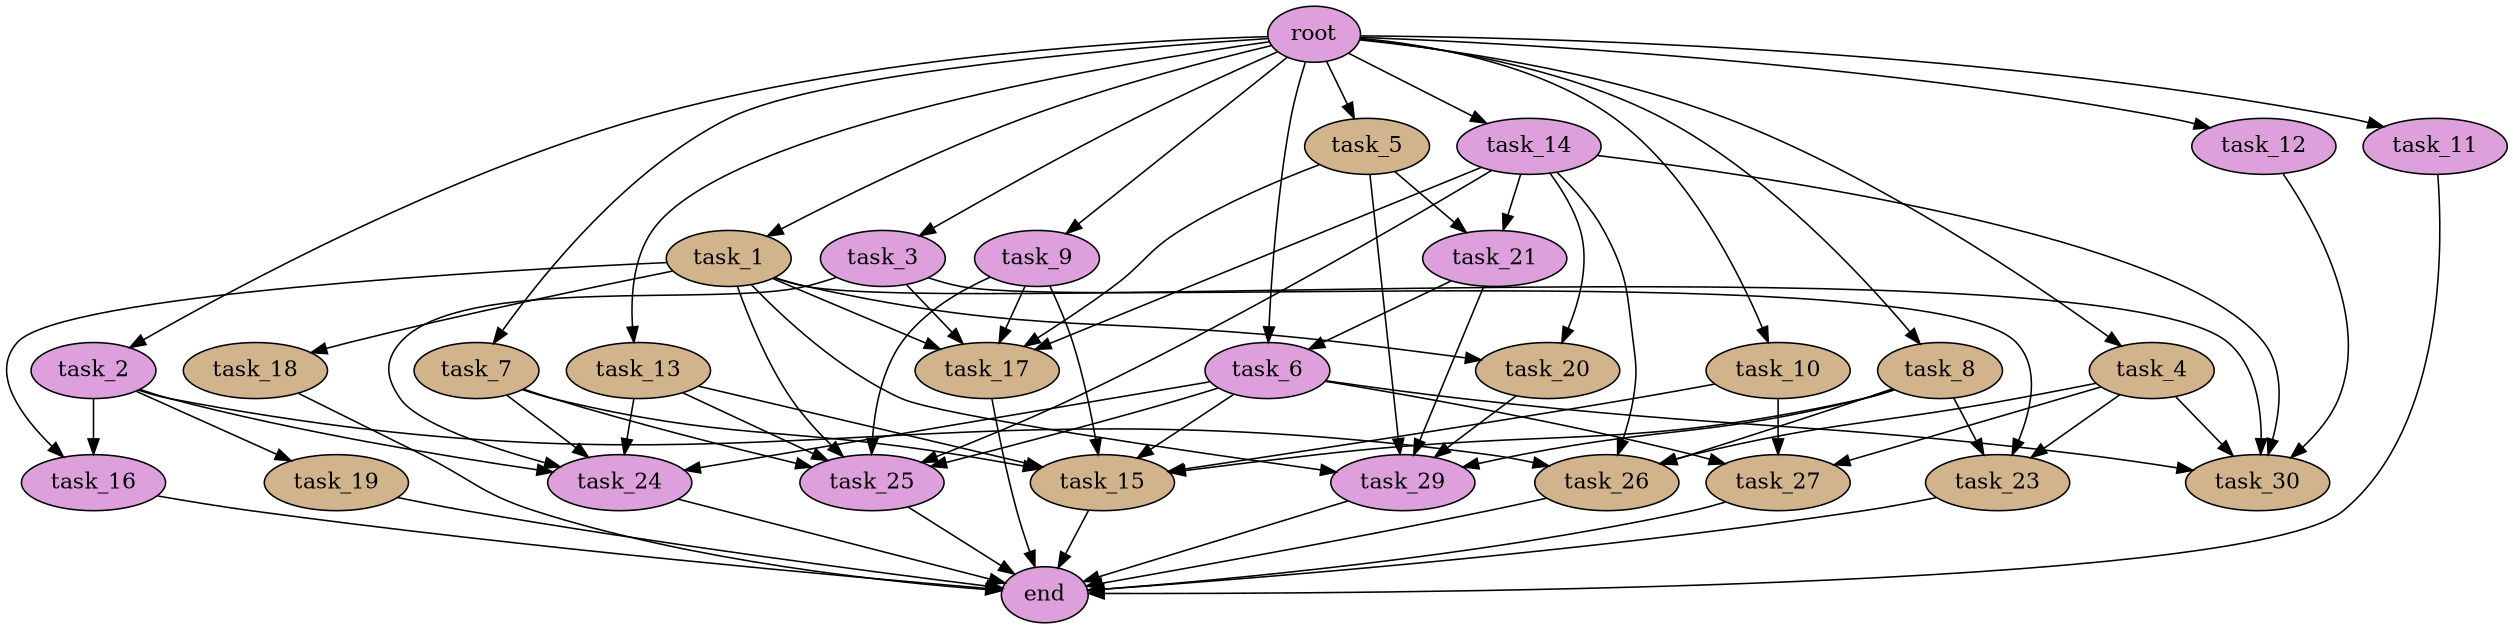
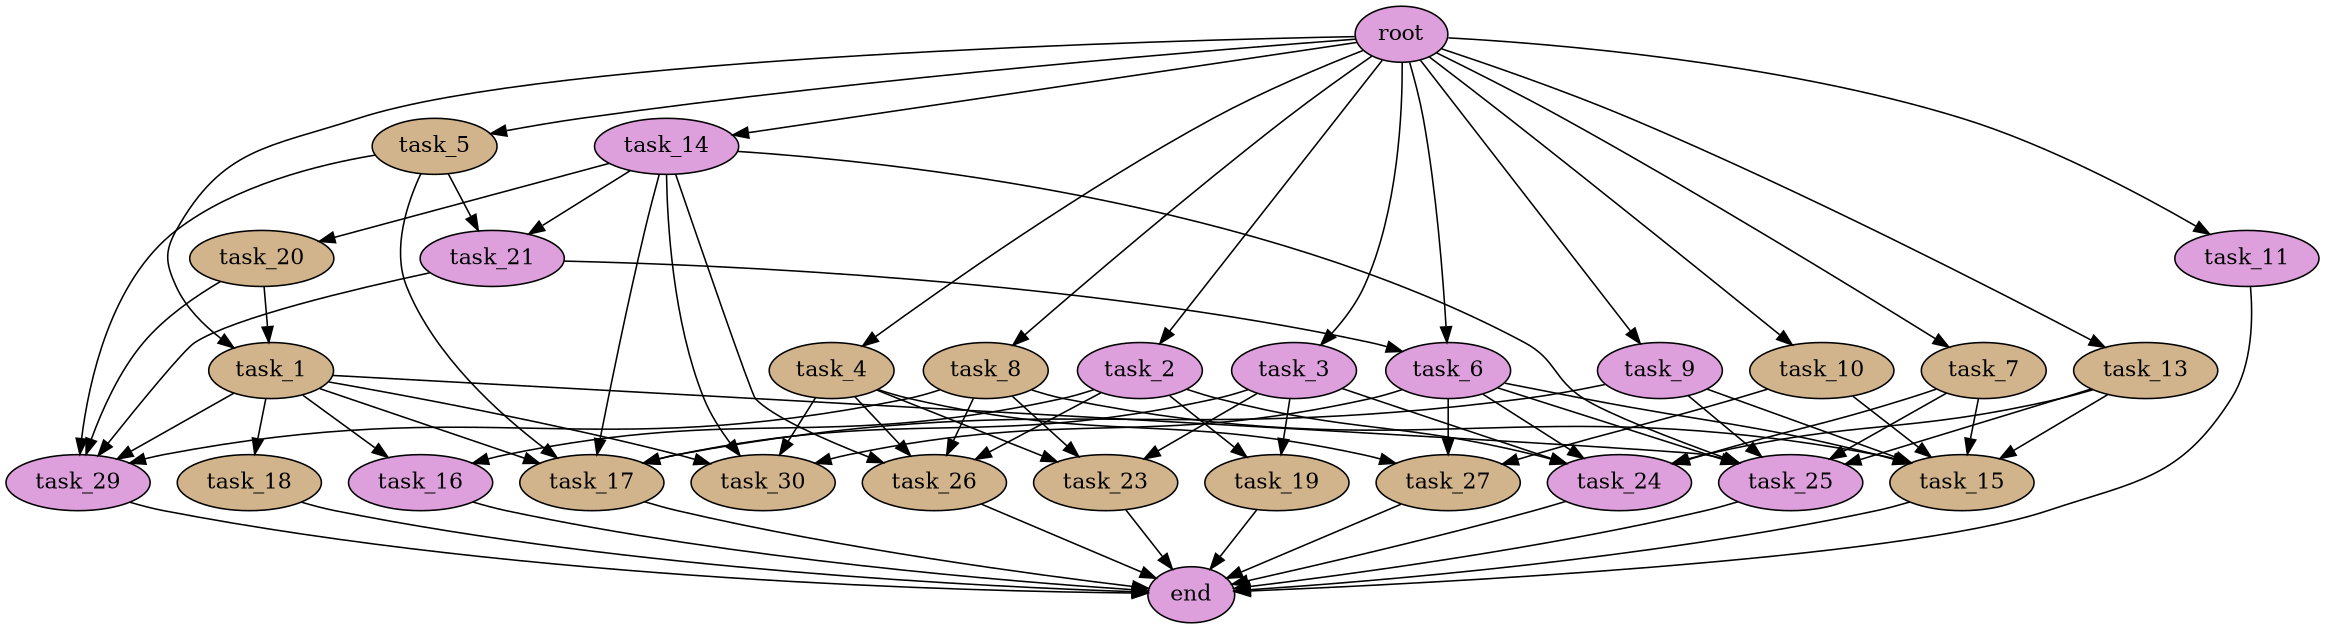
(2264, 146) -> none
(1119, 326) -> (266, 304)
none -> (1287, 419)
